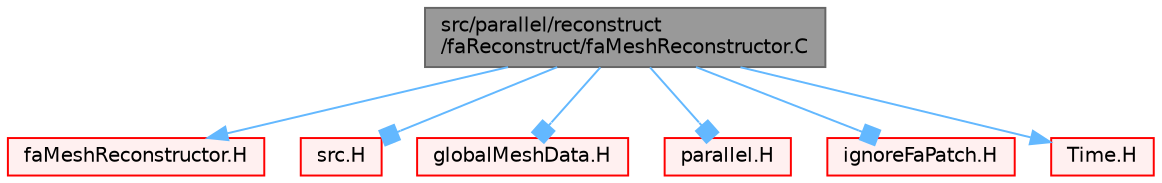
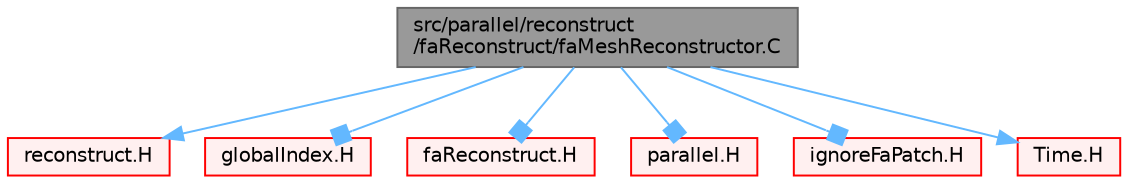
(136, 157) -> (89, 157)
(341, 157) -> (288, 157)
(523, 157) -> (501, 157)
